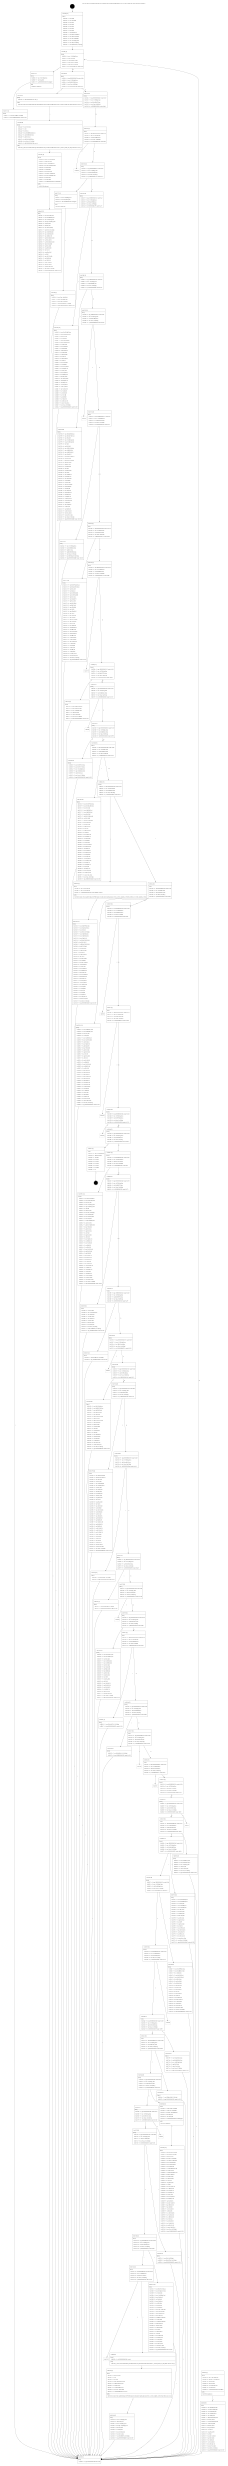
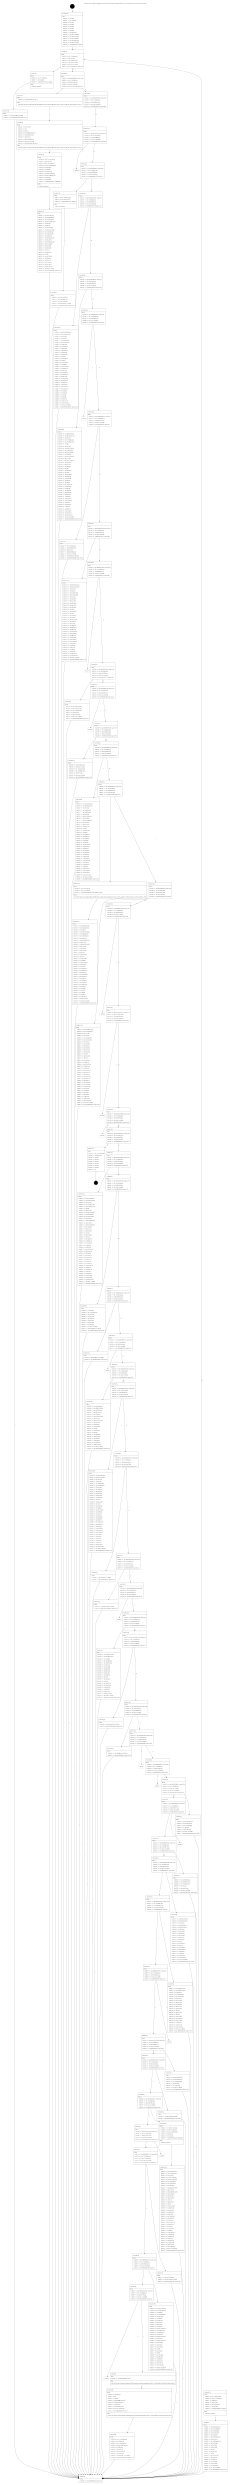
none -> (188, 1825)
